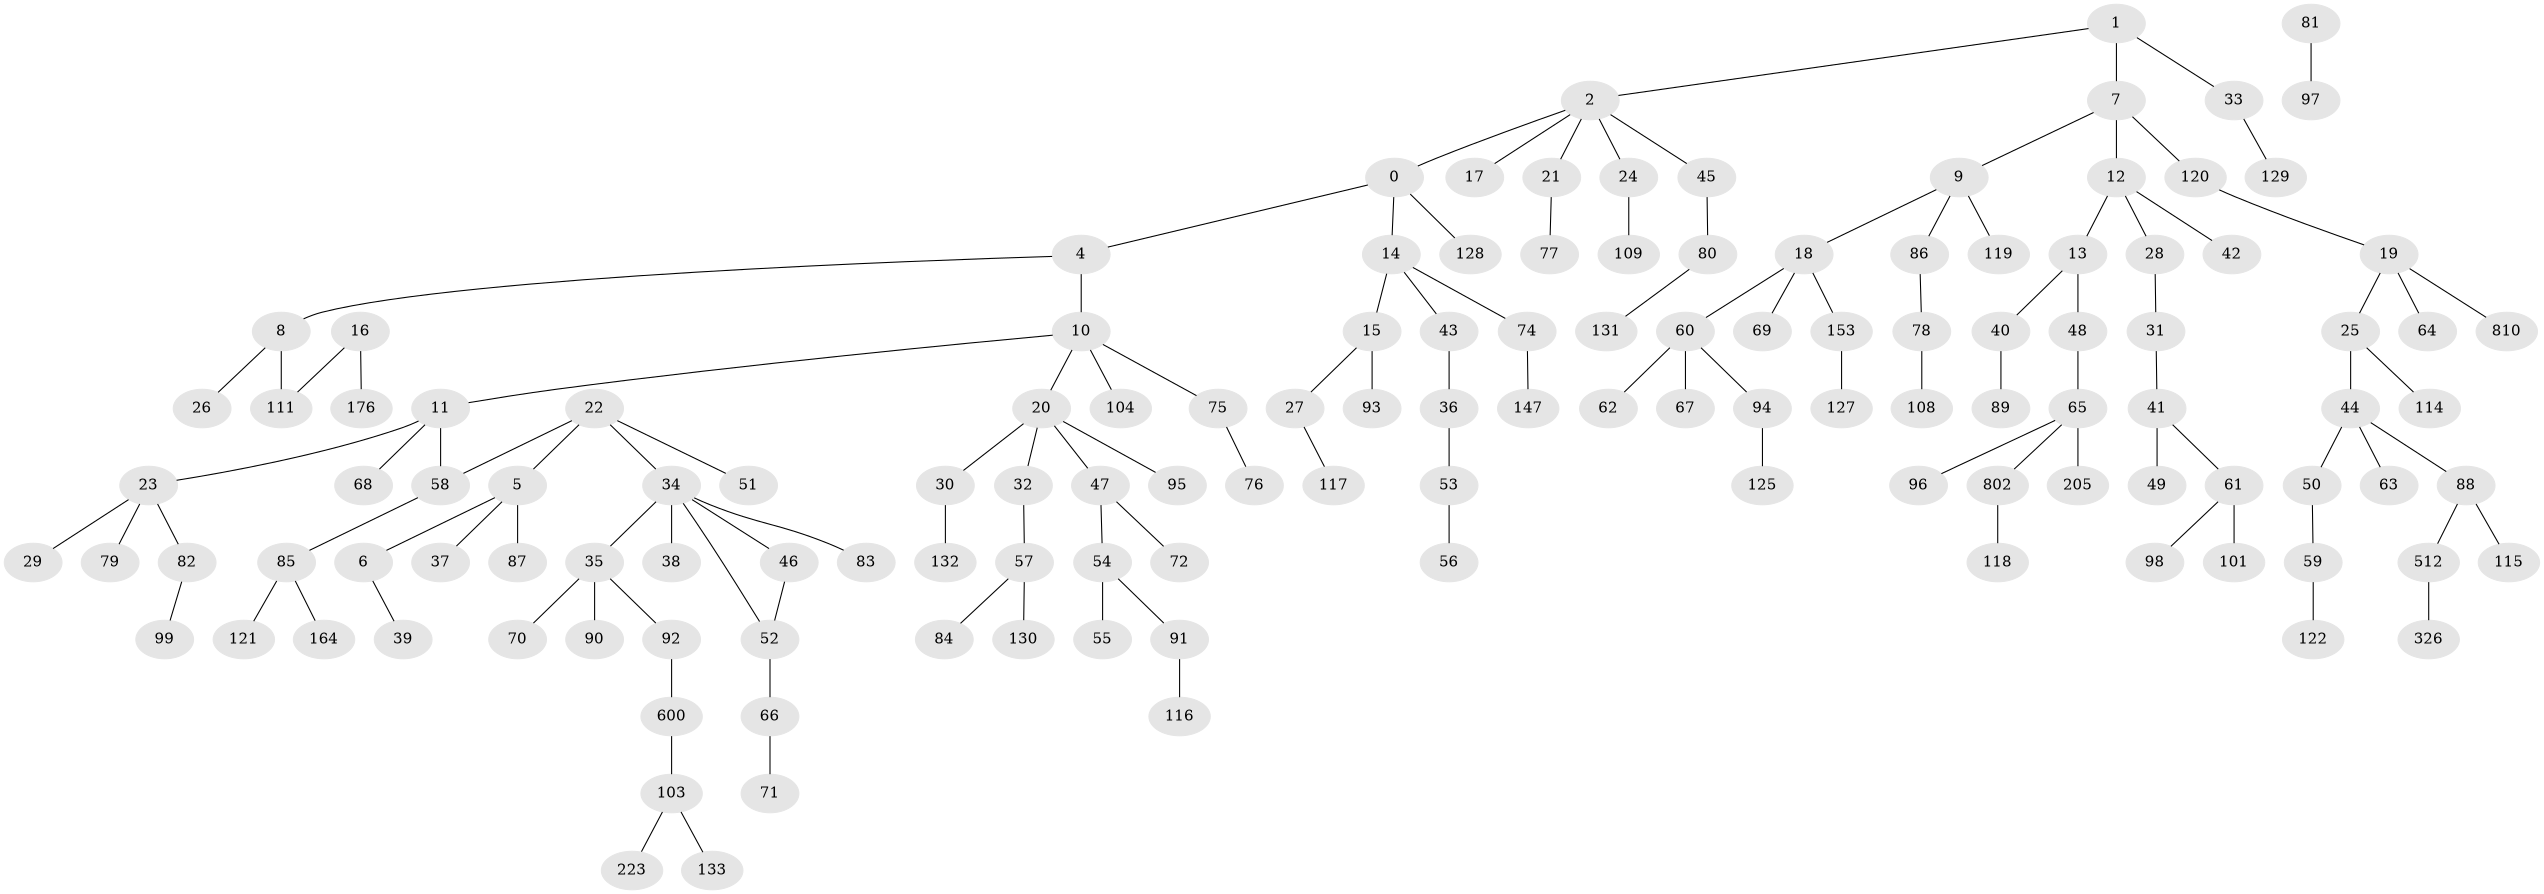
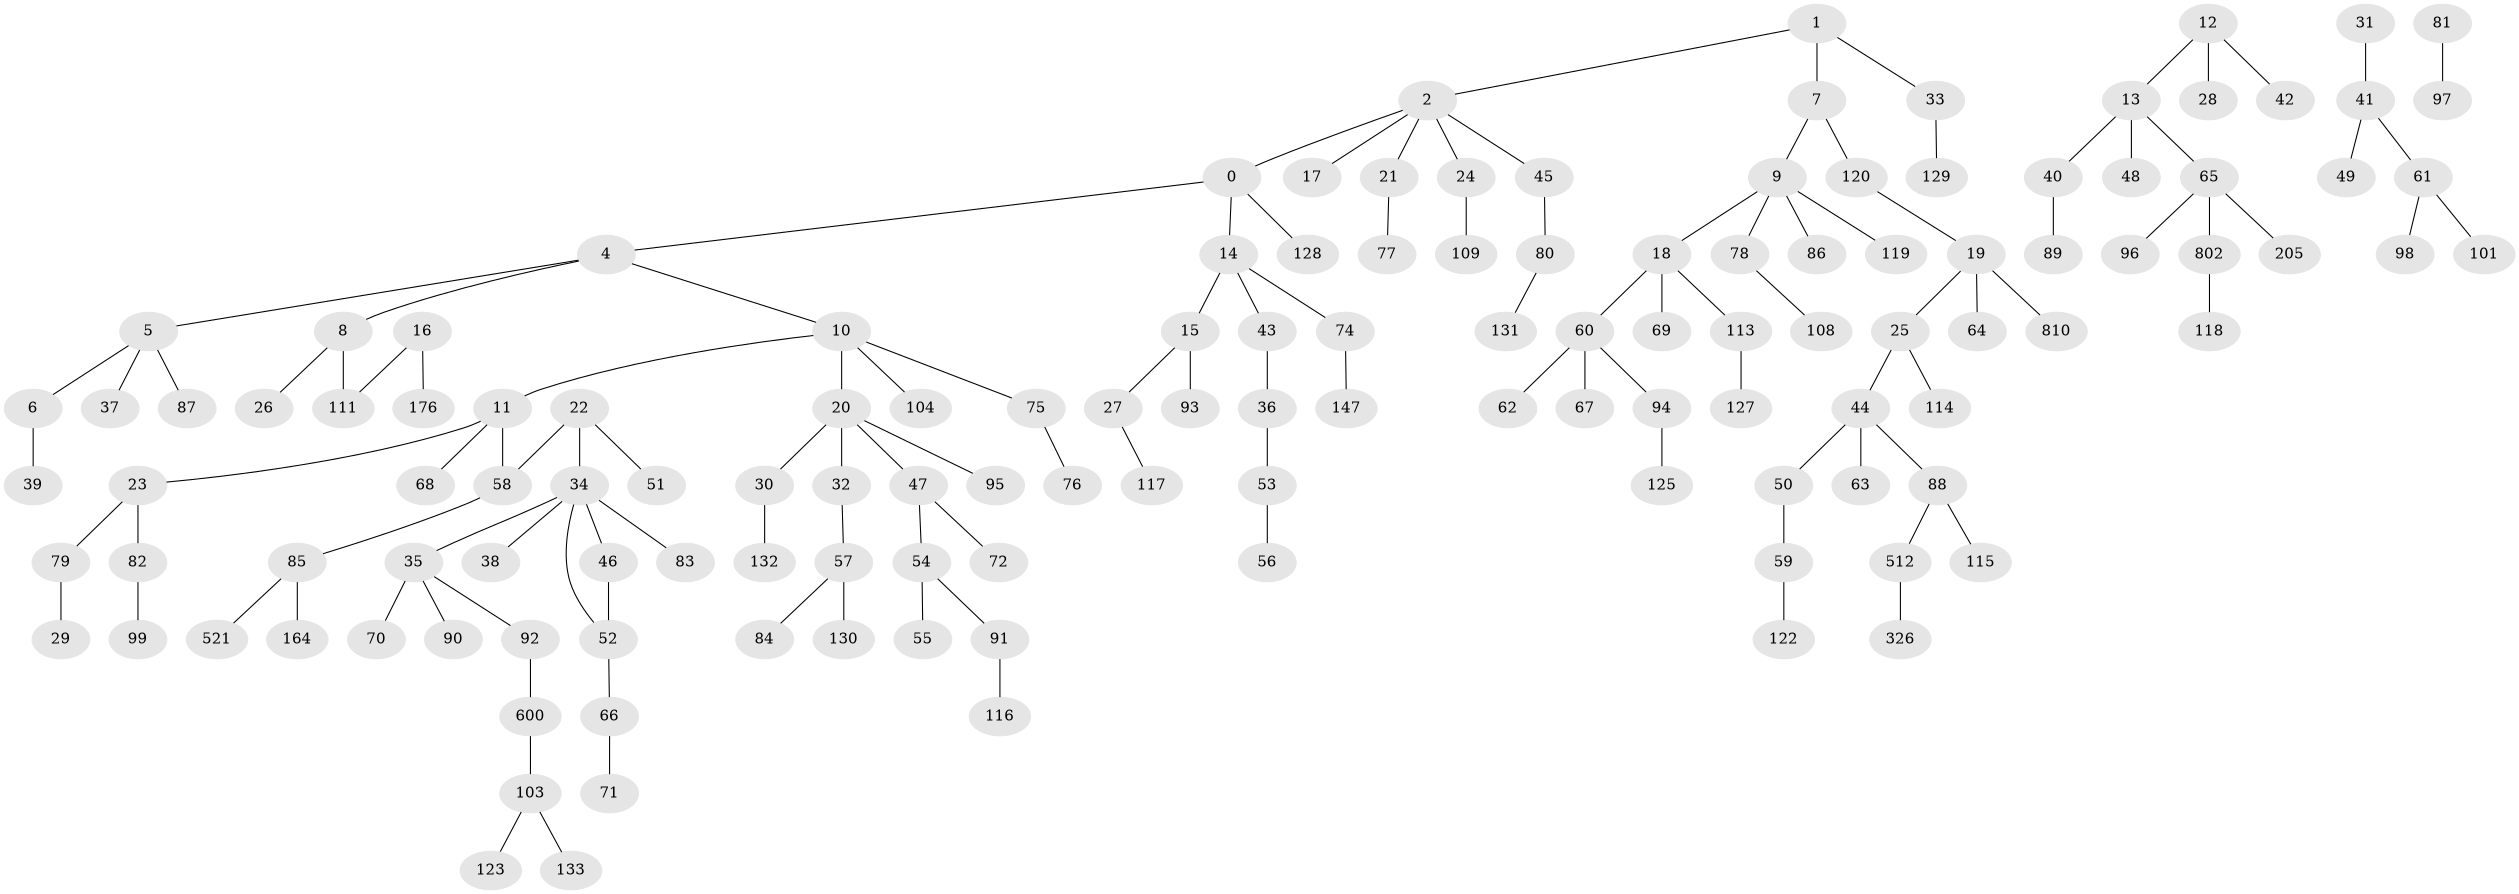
(2116, 139) -> none
(1921, 293) -> (1759, 216)
(2155, 293) -> none
(1842, 332) -> (1741, 332)
(2078, 370) -> (2170, 139)
(556, 447) -> (377, 293)
(91, 524) -> (61, 601)
(244, 640) -> (217, 640)
(632, 871) -> (491, 871)
